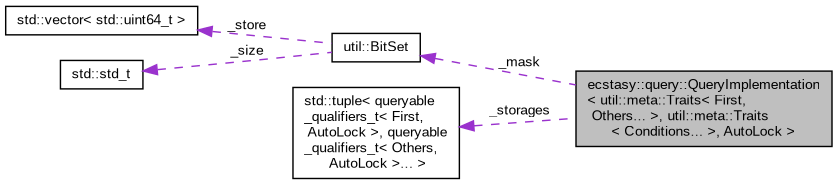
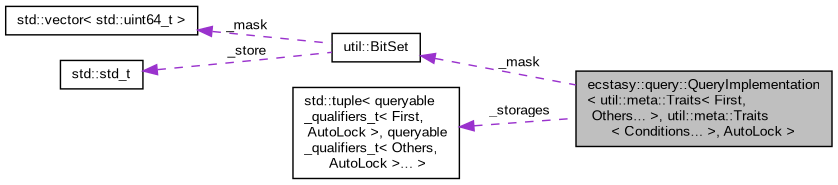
(245, 26) -> (245, 26)
(245, 51) -> (245, 51)
